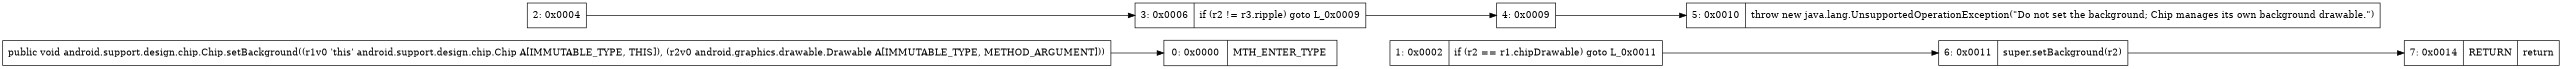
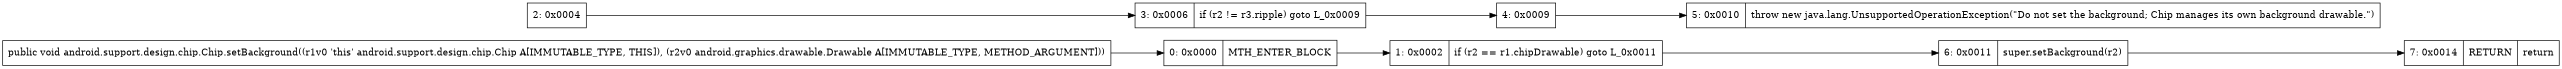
(1280, 53) -> (1280, 53)
none -> (1360, 53)
